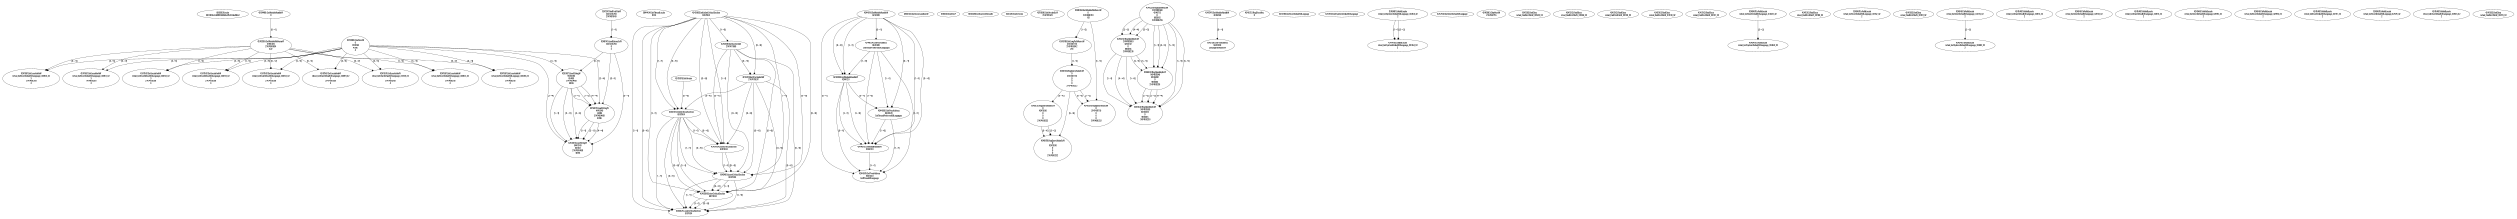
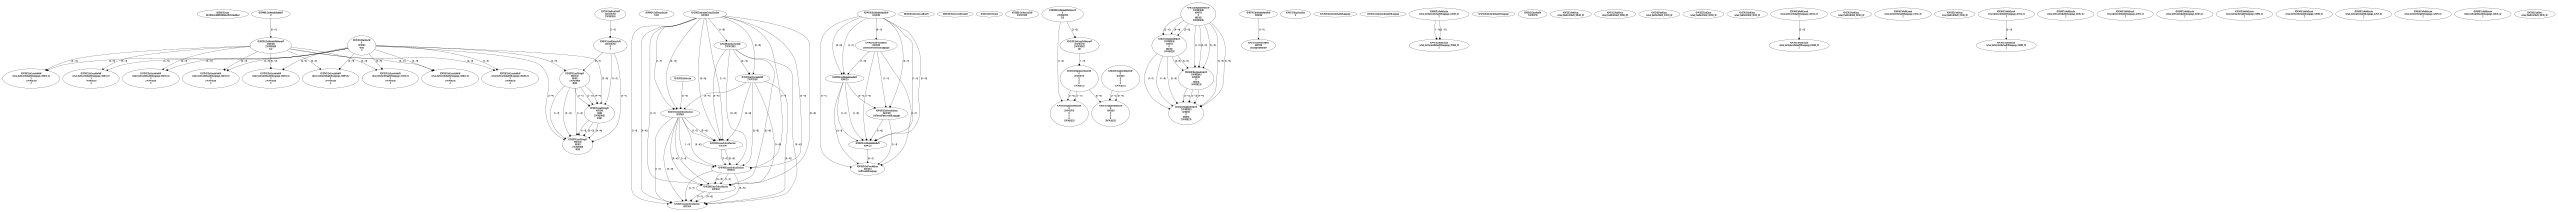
(948, 14) -> none
(1058, 95) -> none
